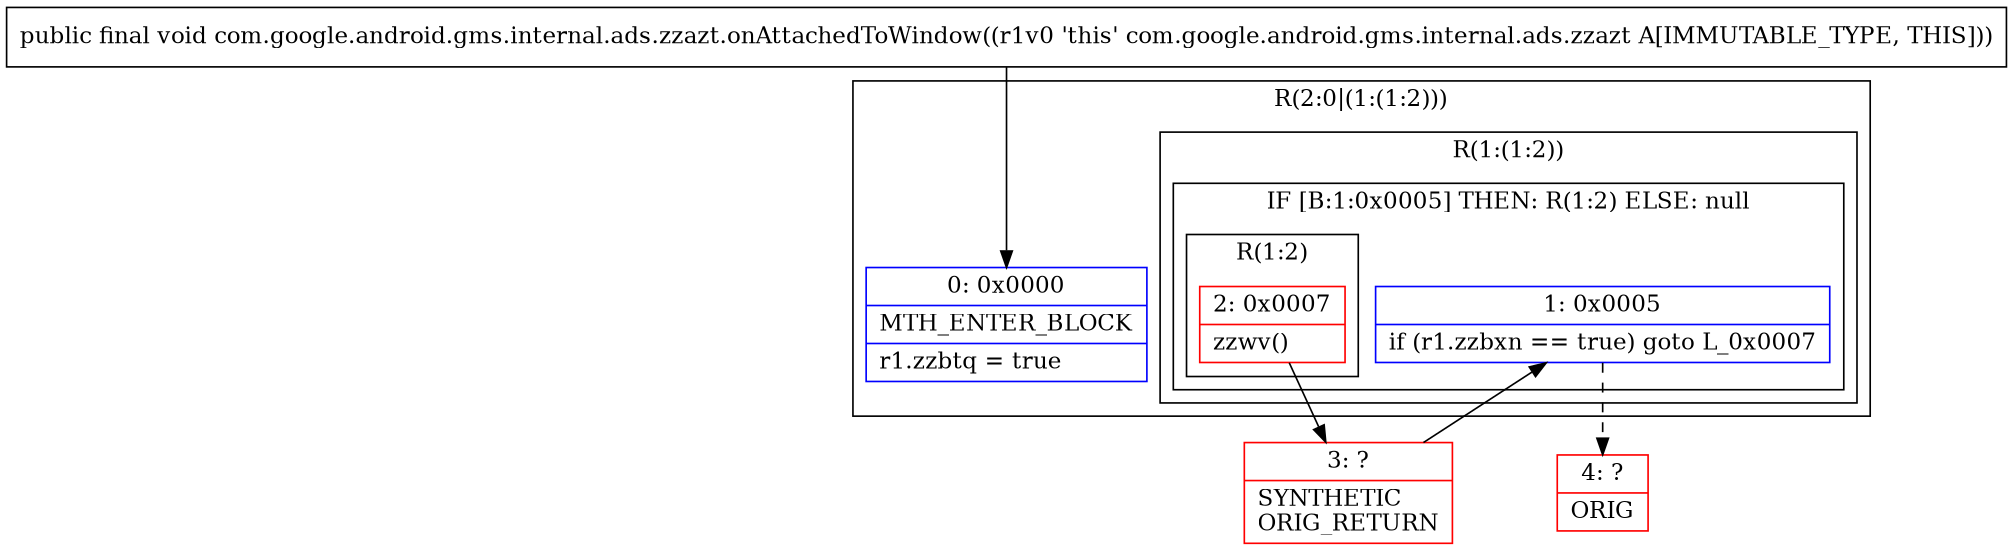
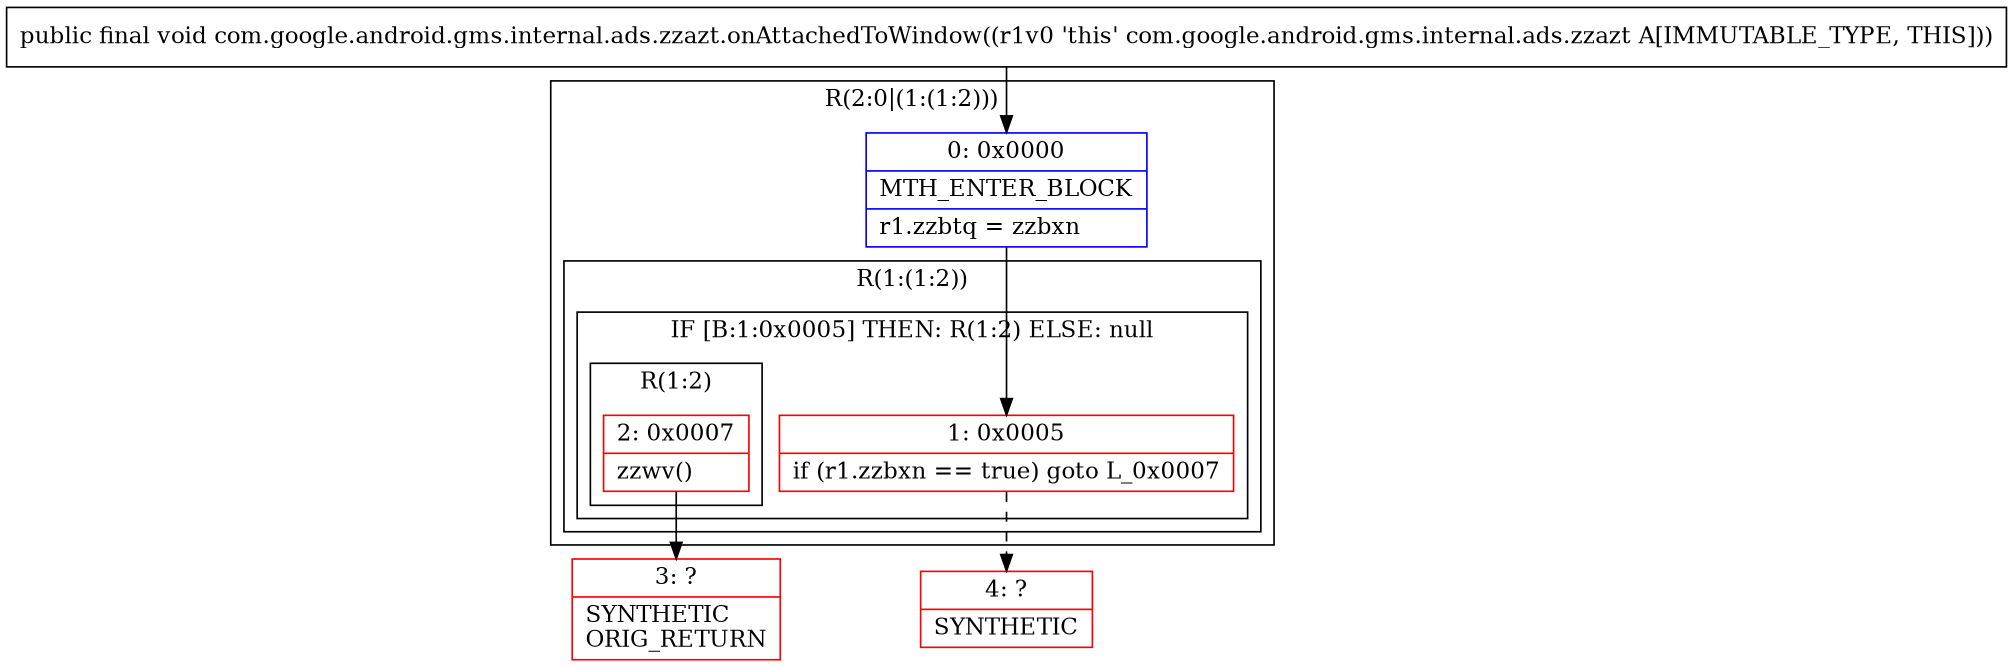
(1603, 324) -> (1007, 453)
(971, 362) -> (980, 227)
(1478, 407) -> (1007, 323)
(1603, 511) -> (1007, 628)
